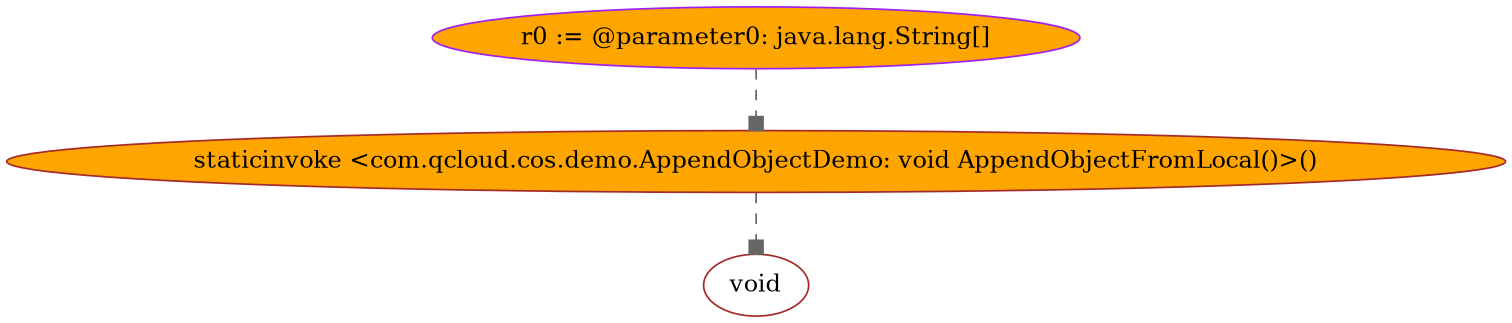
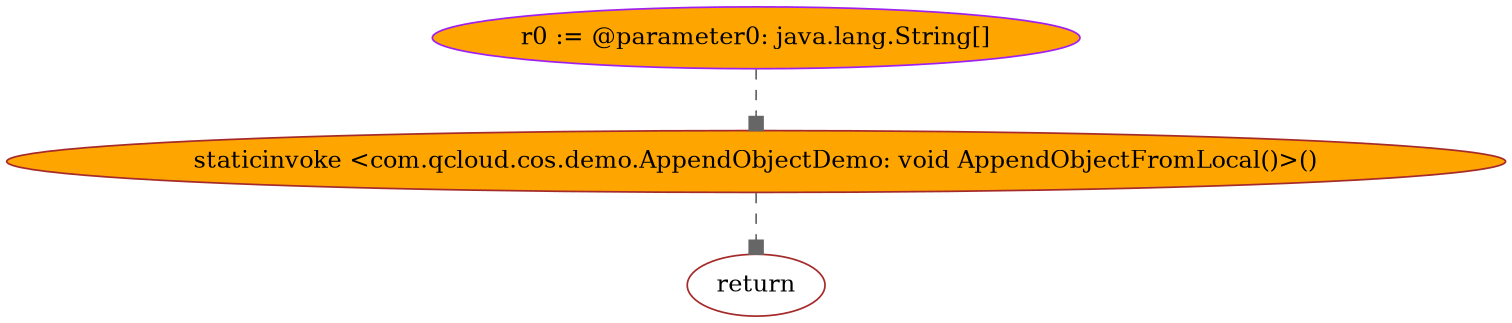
(756, 285) -> (756, 285)
